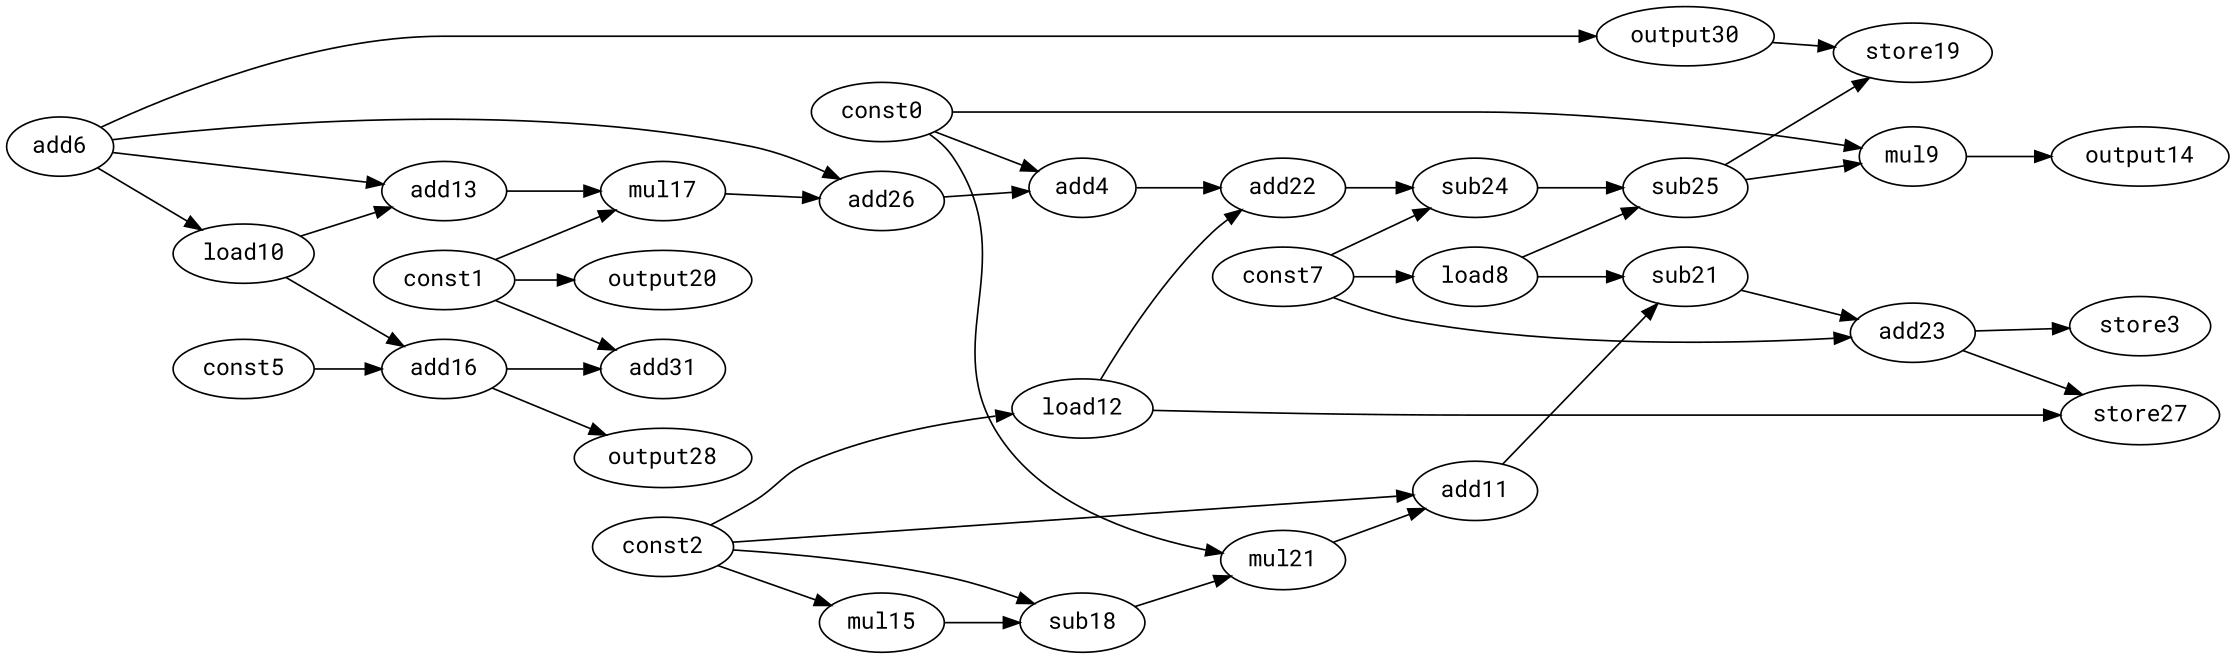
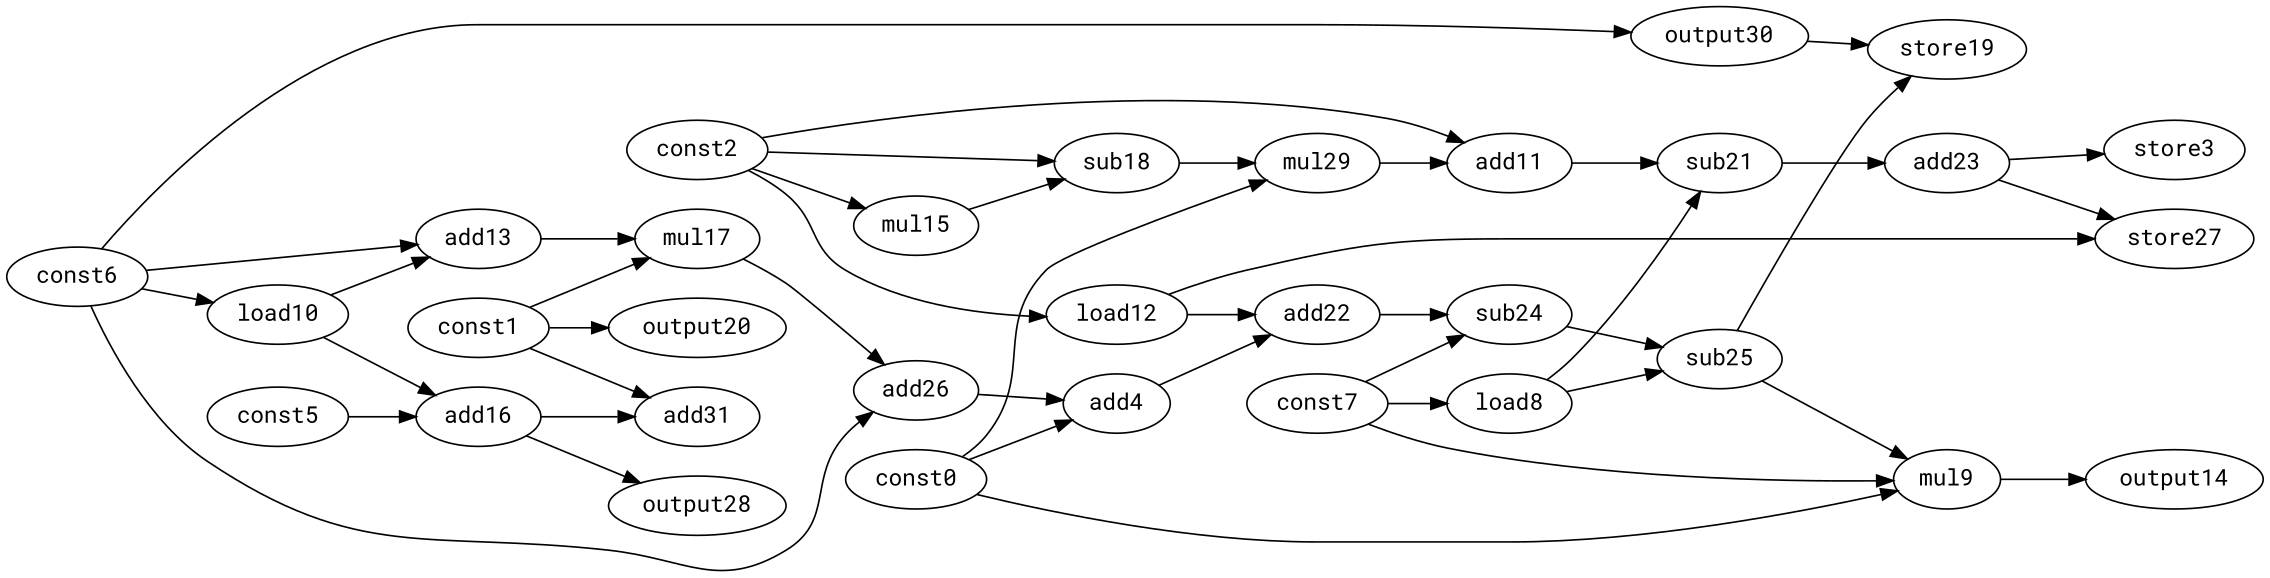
(60, 147) -> (77, 277)
(1582, 339) -> (1620, 472)
(1283, 560) -> (1317, 163)
